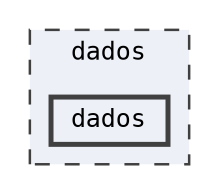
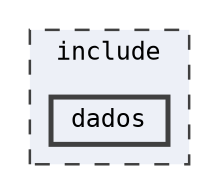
(110, 54) -> (110, 54)
